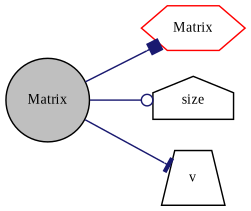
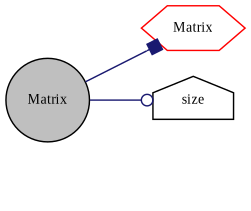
(193, 178) -> none
